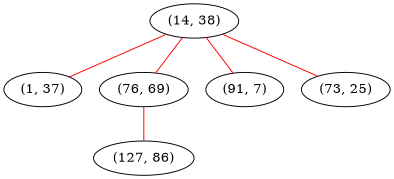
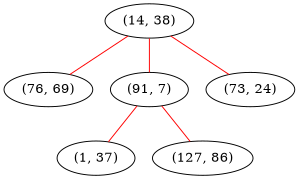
(118, 56) -> (123, 124)
(346, 90) -> (250, 90)
(144, 124) -> (176, 124)
